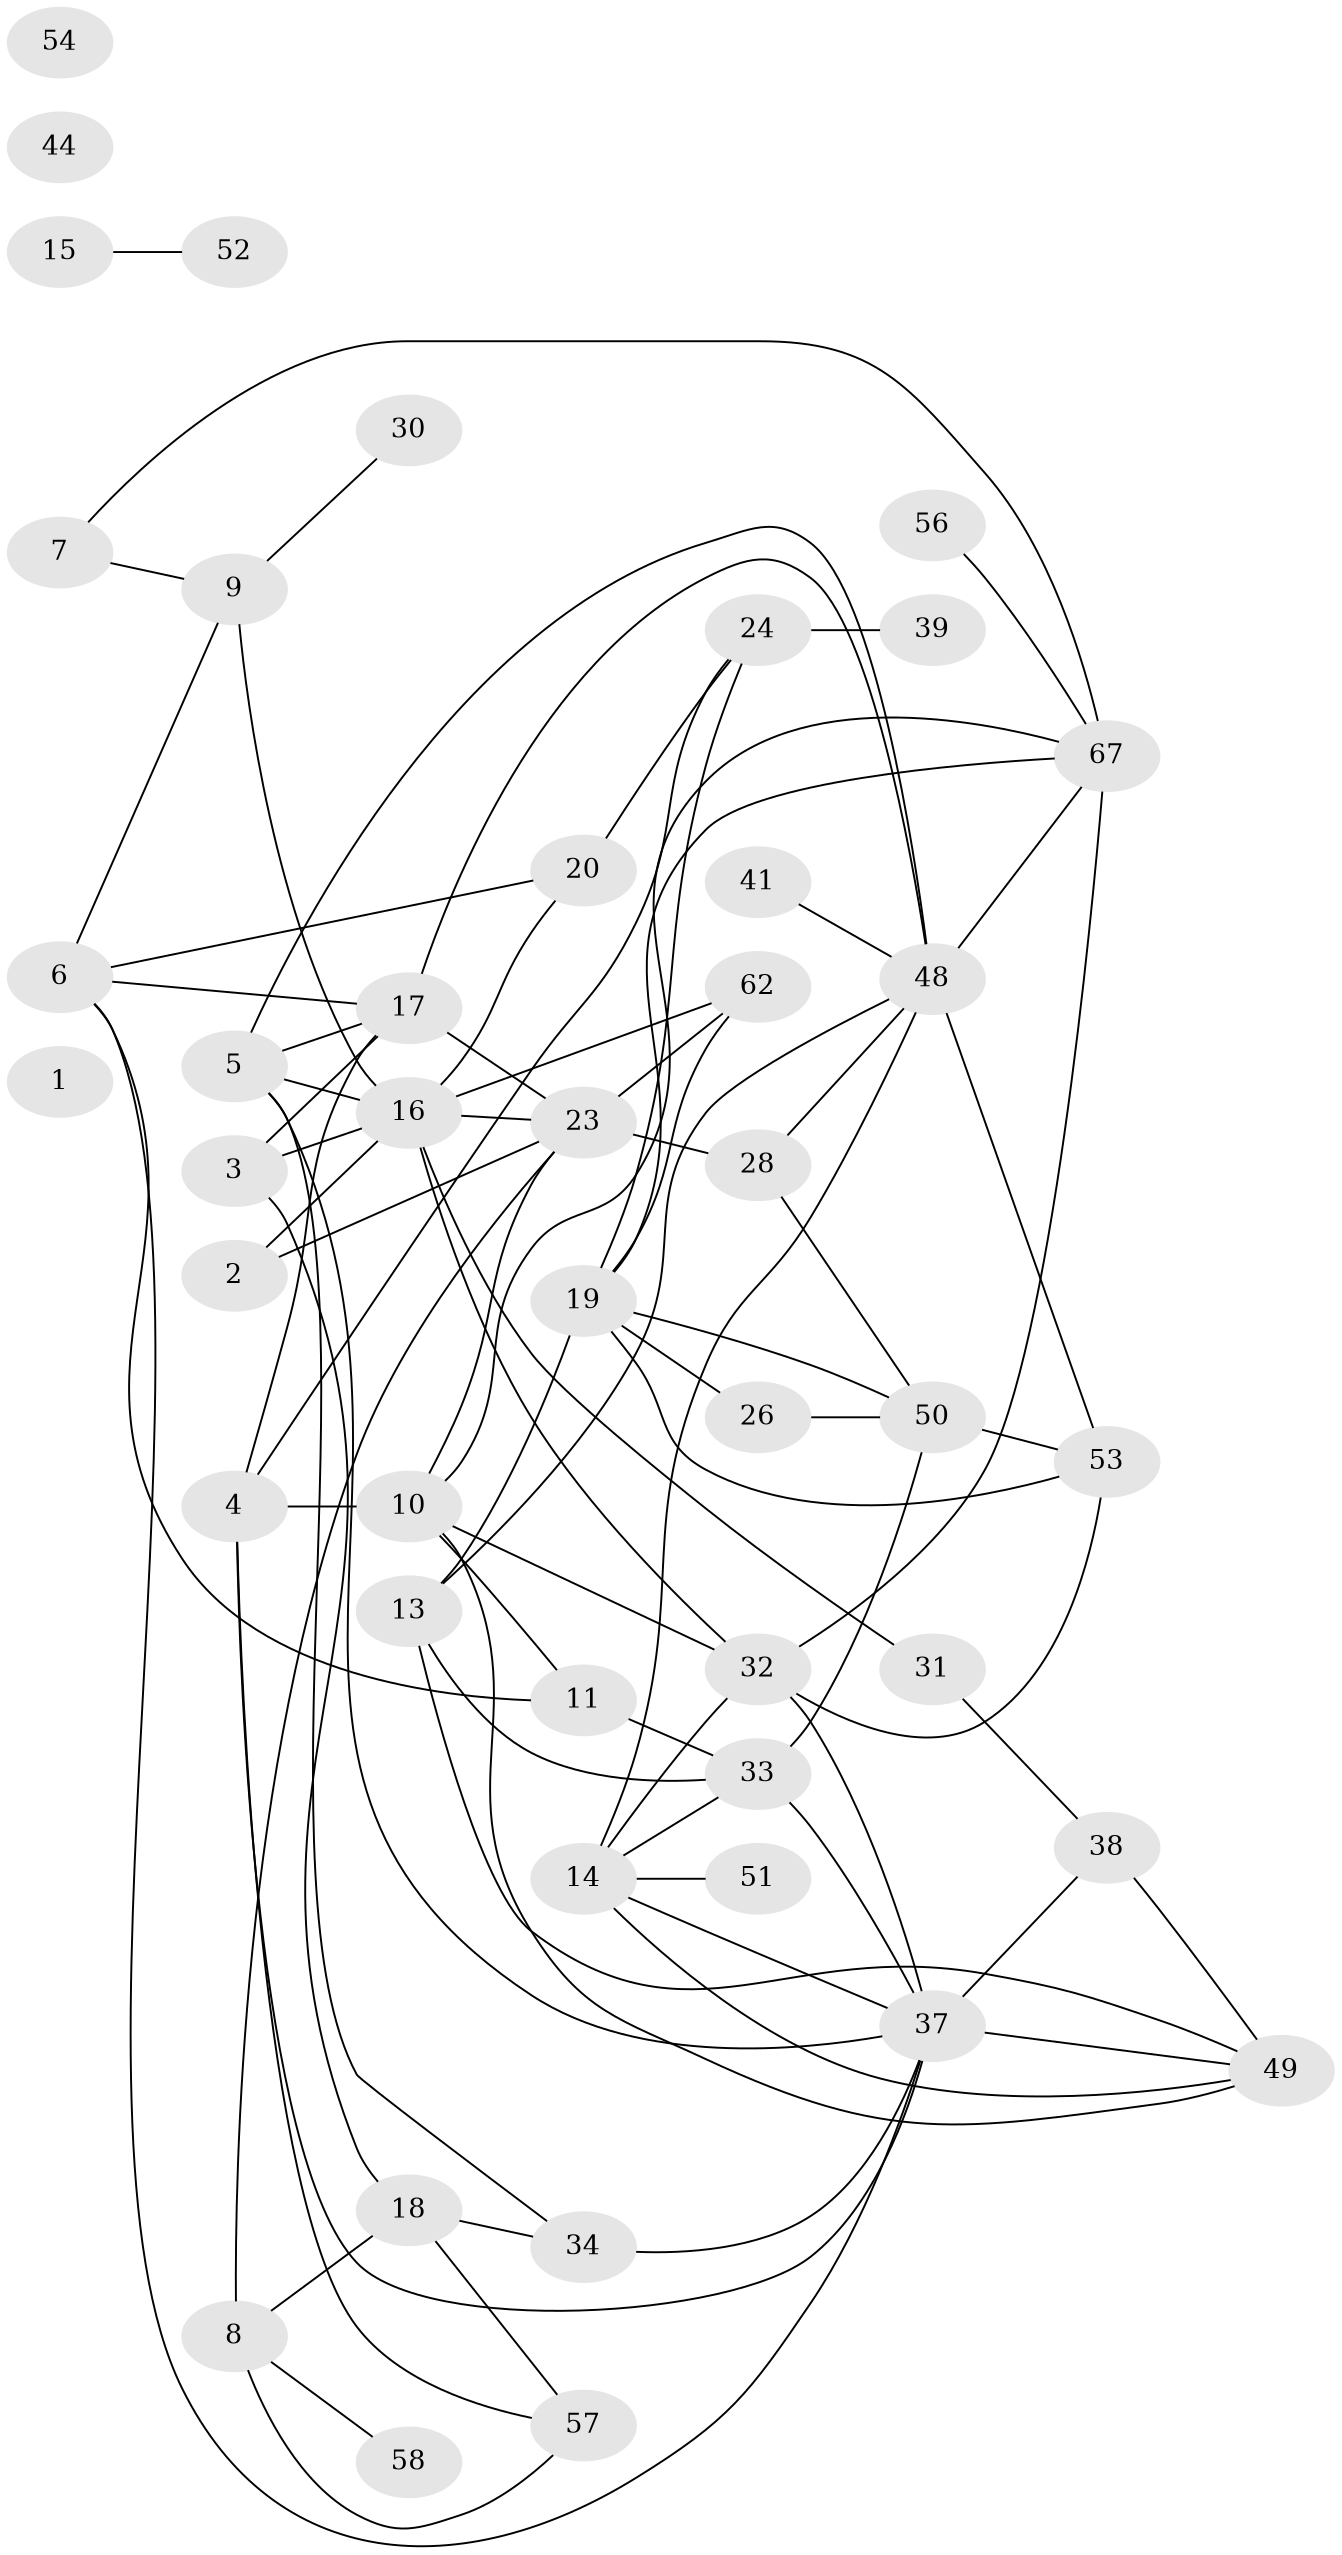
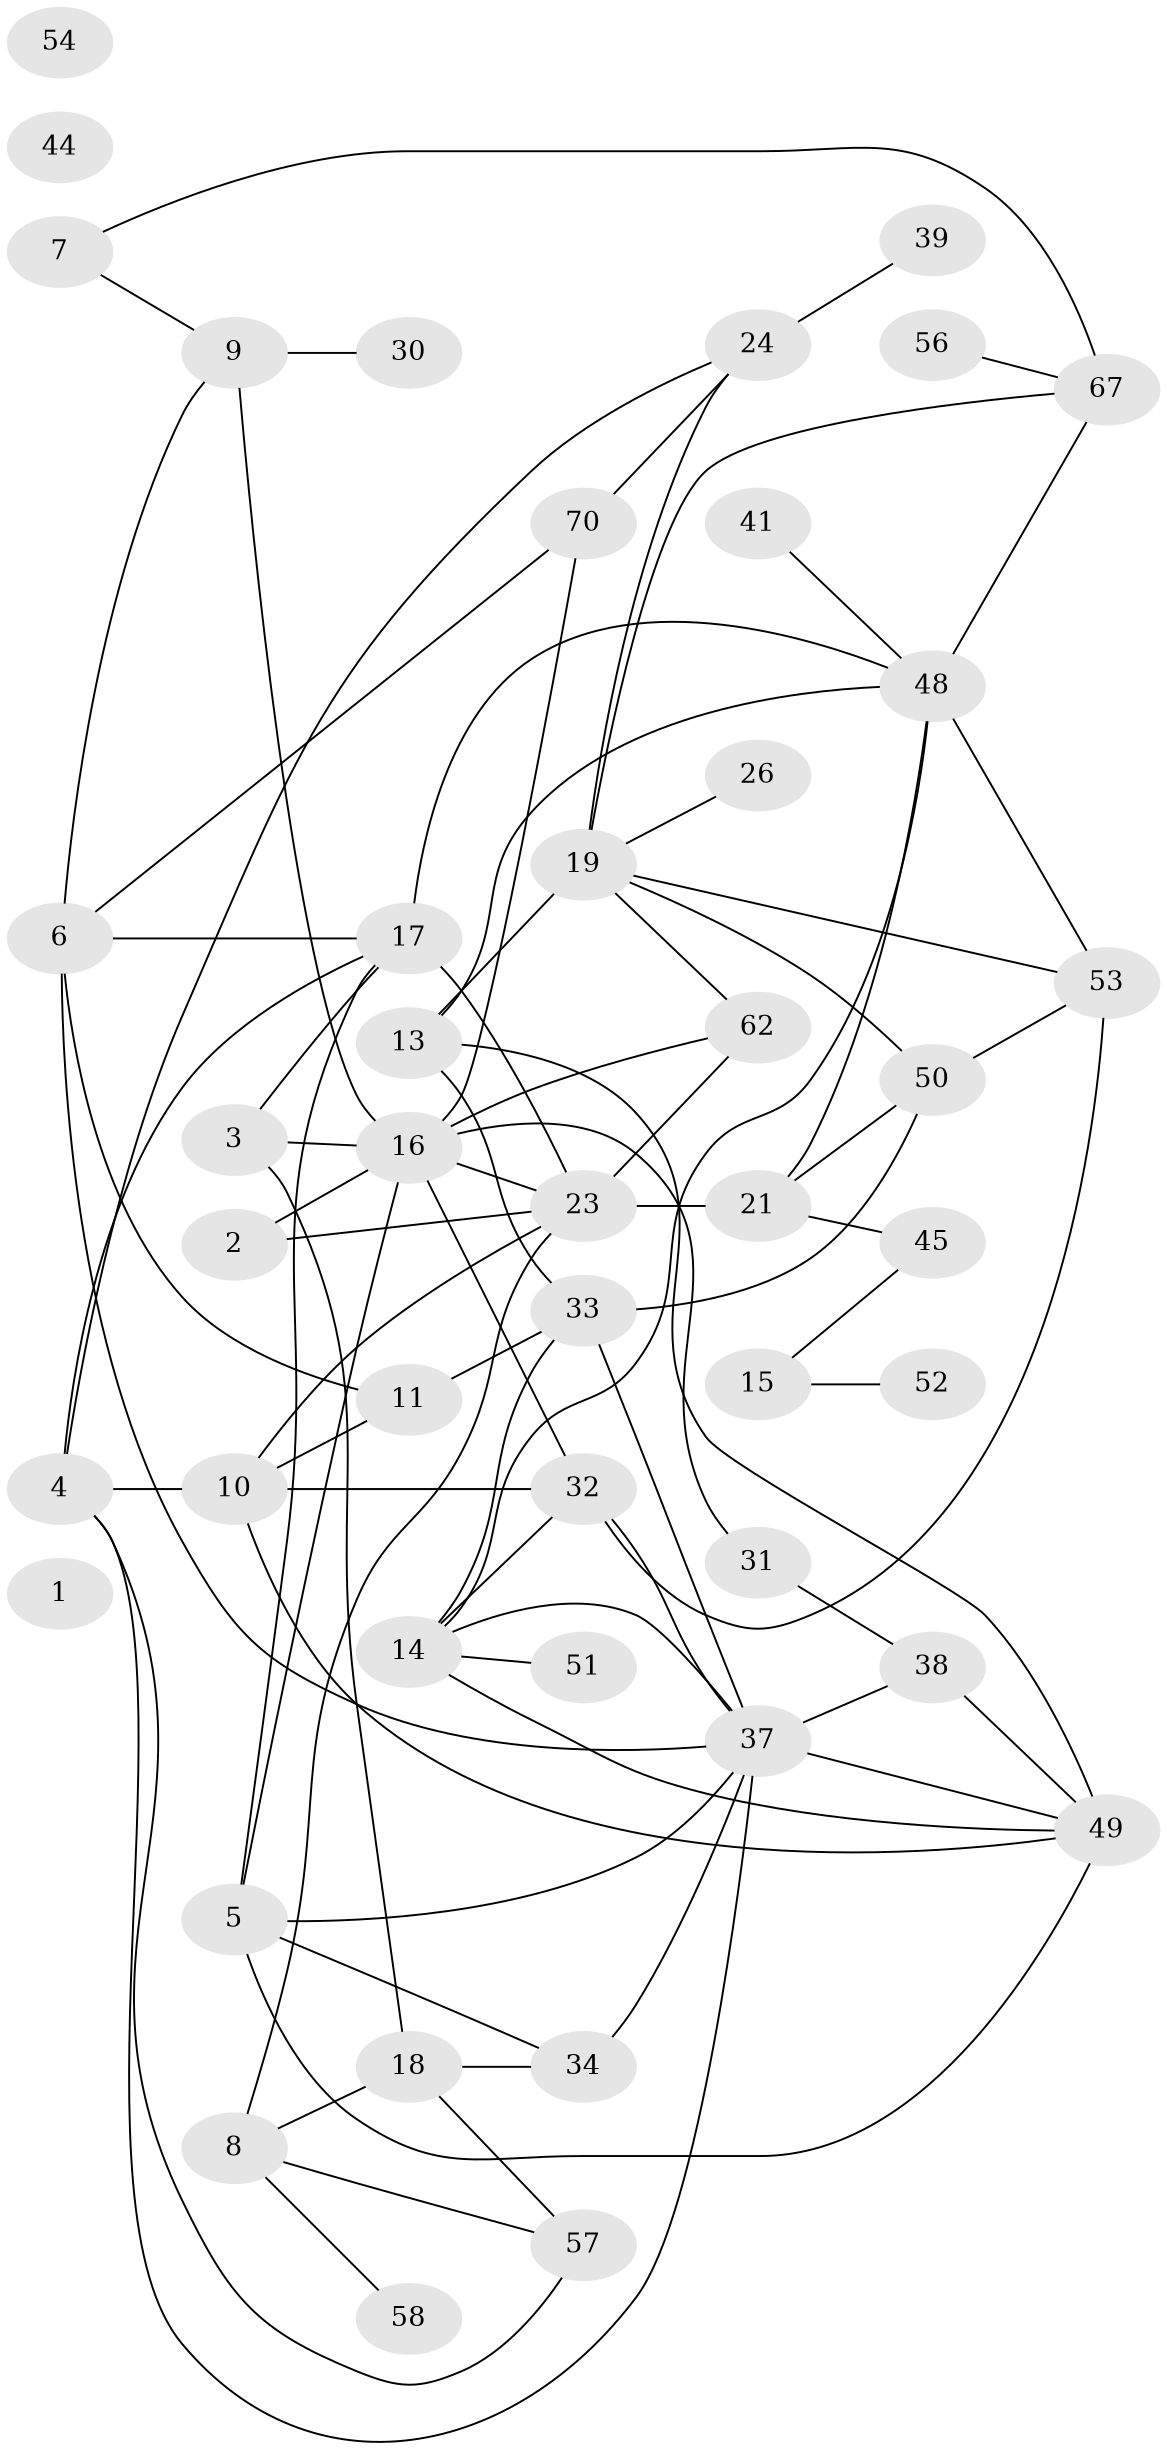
(635, 573) -> (658, 2156)
(584, 871) -> (584, 523)
(758, 1165) -> (758, 1206)
(614, 1198) -> none
(1048, 1239) -> none
none -> (933, 1243)
(846, 1417) -> none
